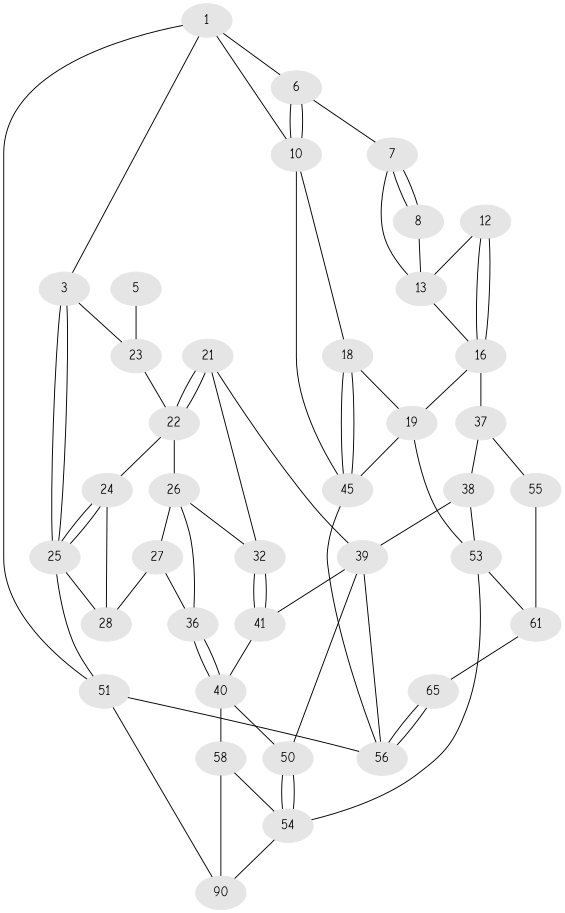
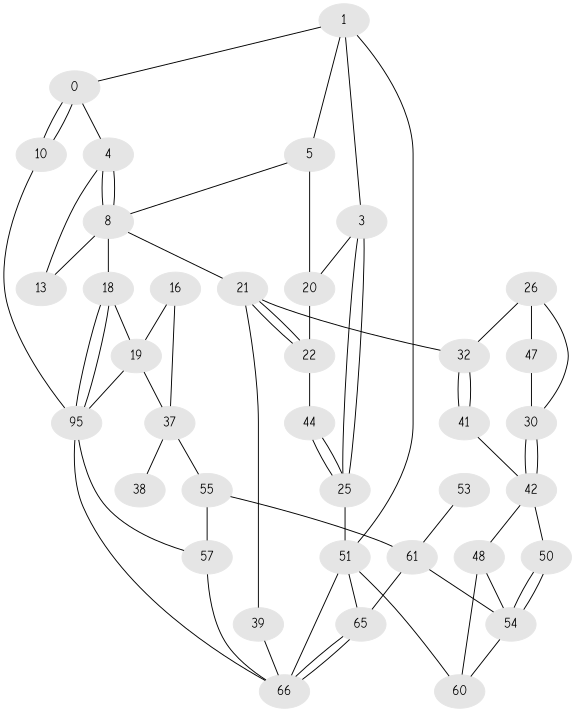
(252, 88) -> (327, 88)
(296, 88) -> (75, 88)
(392, 155) -> (108, 155)
none -> (209, 188)
(486, 222) -> none
none -> (175, 255)
(322, 255) -> (108, 255)
(451, 322) -> none
(136, 356) -> (310, 289)
(174, 457) -> none
(107, 490) -> (310, 423)
(348, 490) -> (77, 423)
(430, 496) -> (153, 390)
(416, 524) -> none
(473, 524) -> none
(157, 557) -> (531, 356)
none -> (207, 557)
(311, 591) -> none
none -> (353, 591)
(106, 624) -> none
(193, 624) -> (531, 423)
(325, 658) -> none
(221, 692) -> (531, 490)
(454, 738) -> (461, 591)
(221, 759) -> (479, 557)
(382, 759) -> (284, 692)
(221, 893) -> (460, 692)
